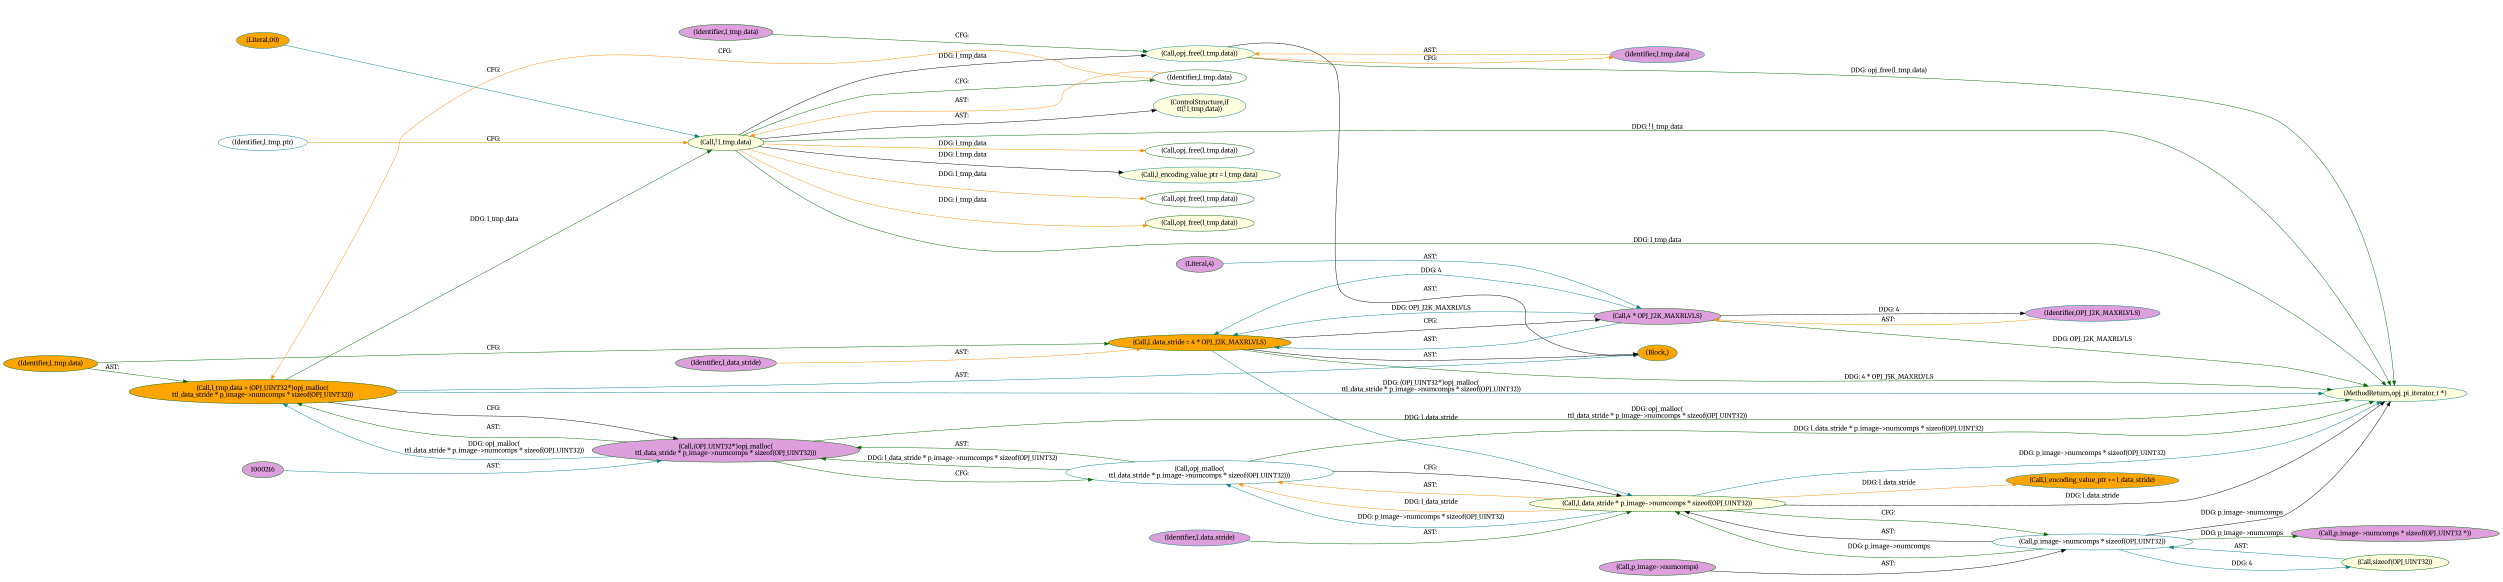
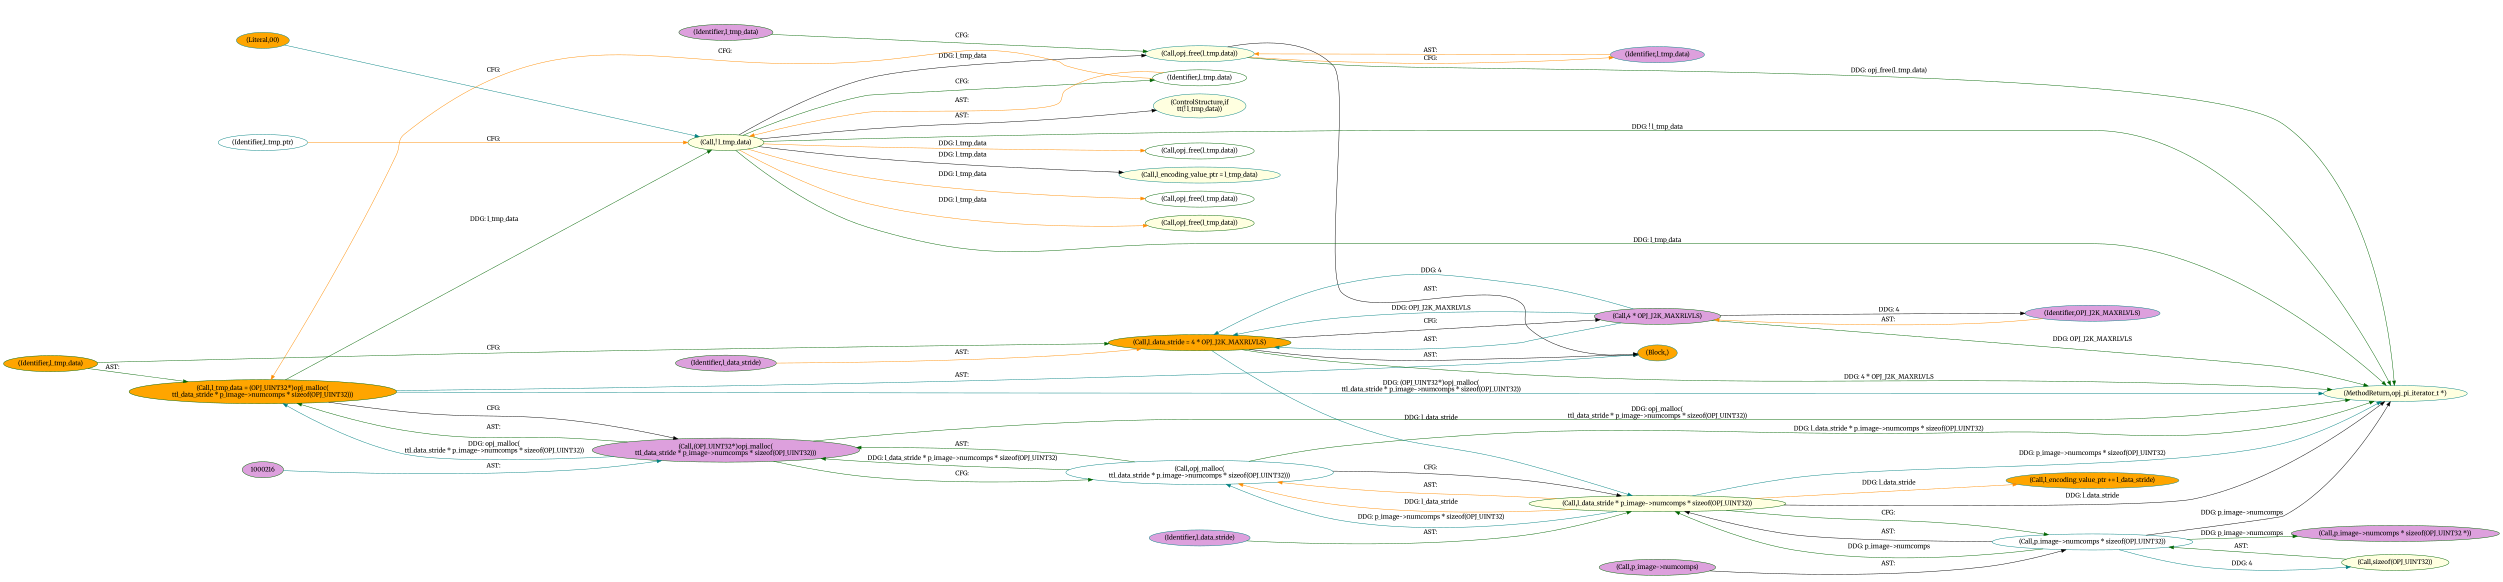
(1200, 264) -> none
(1889, 377) -> (1889, 377)
(2260, 553) -> (2260, 553)
